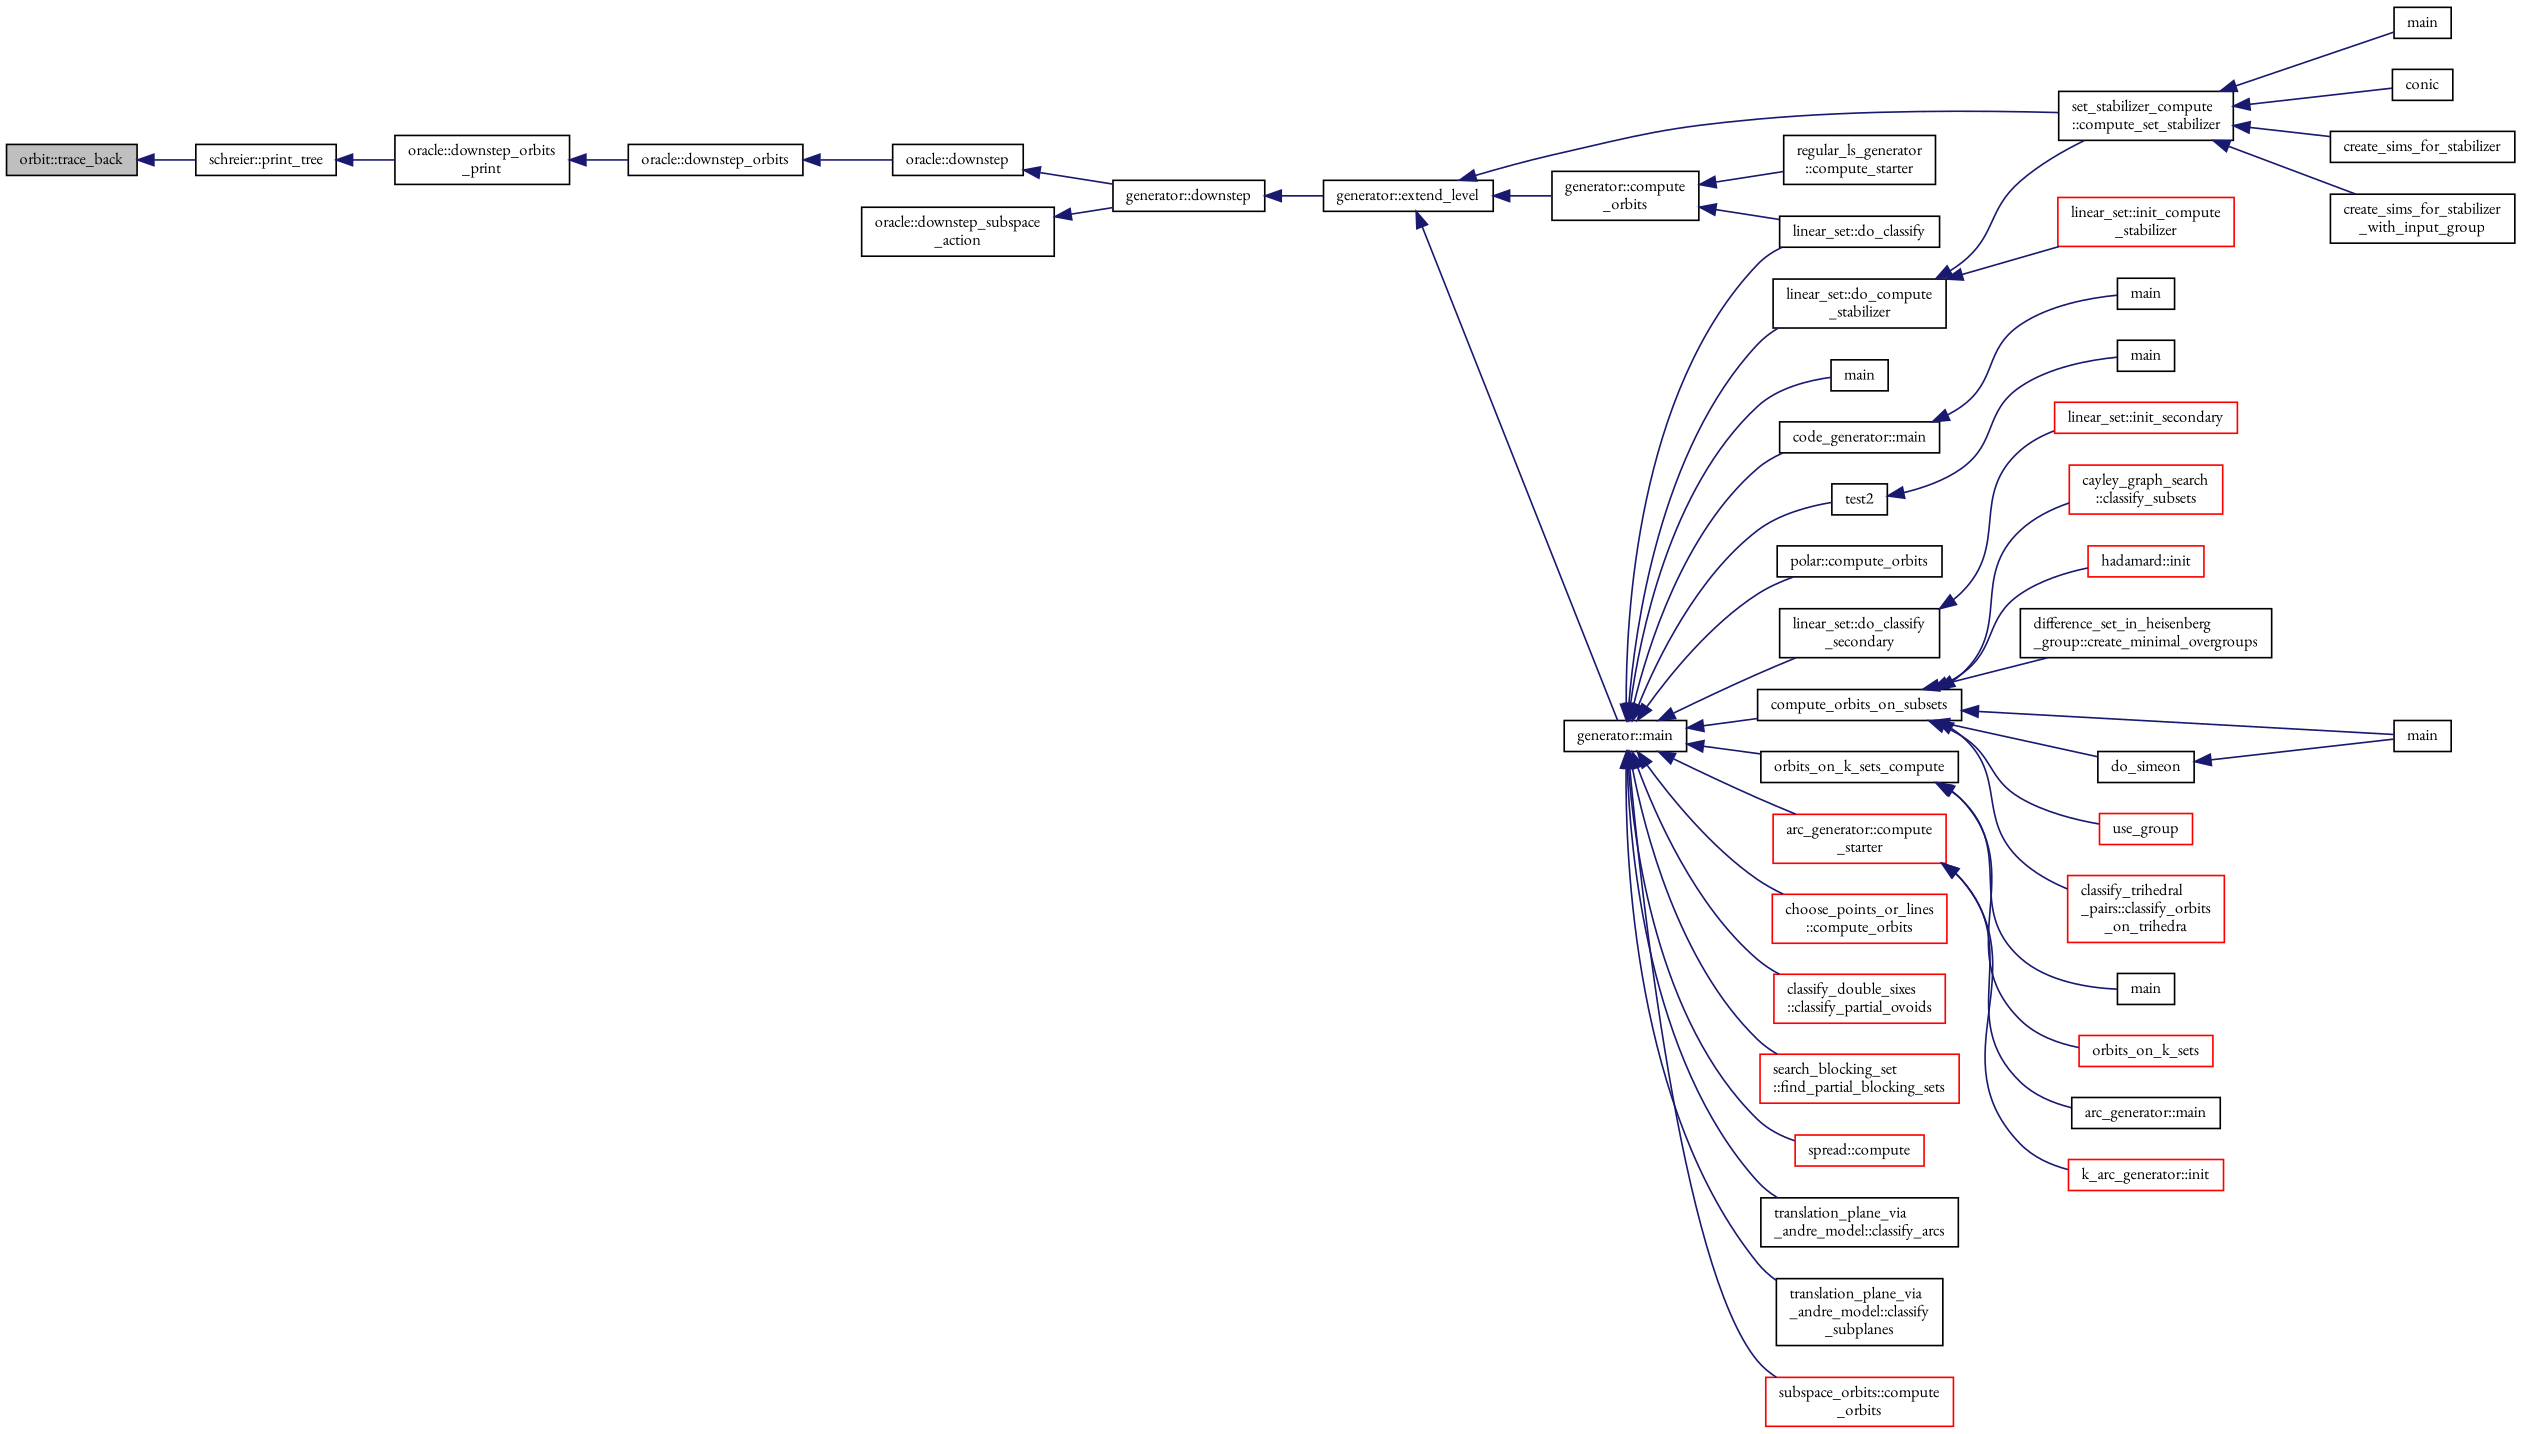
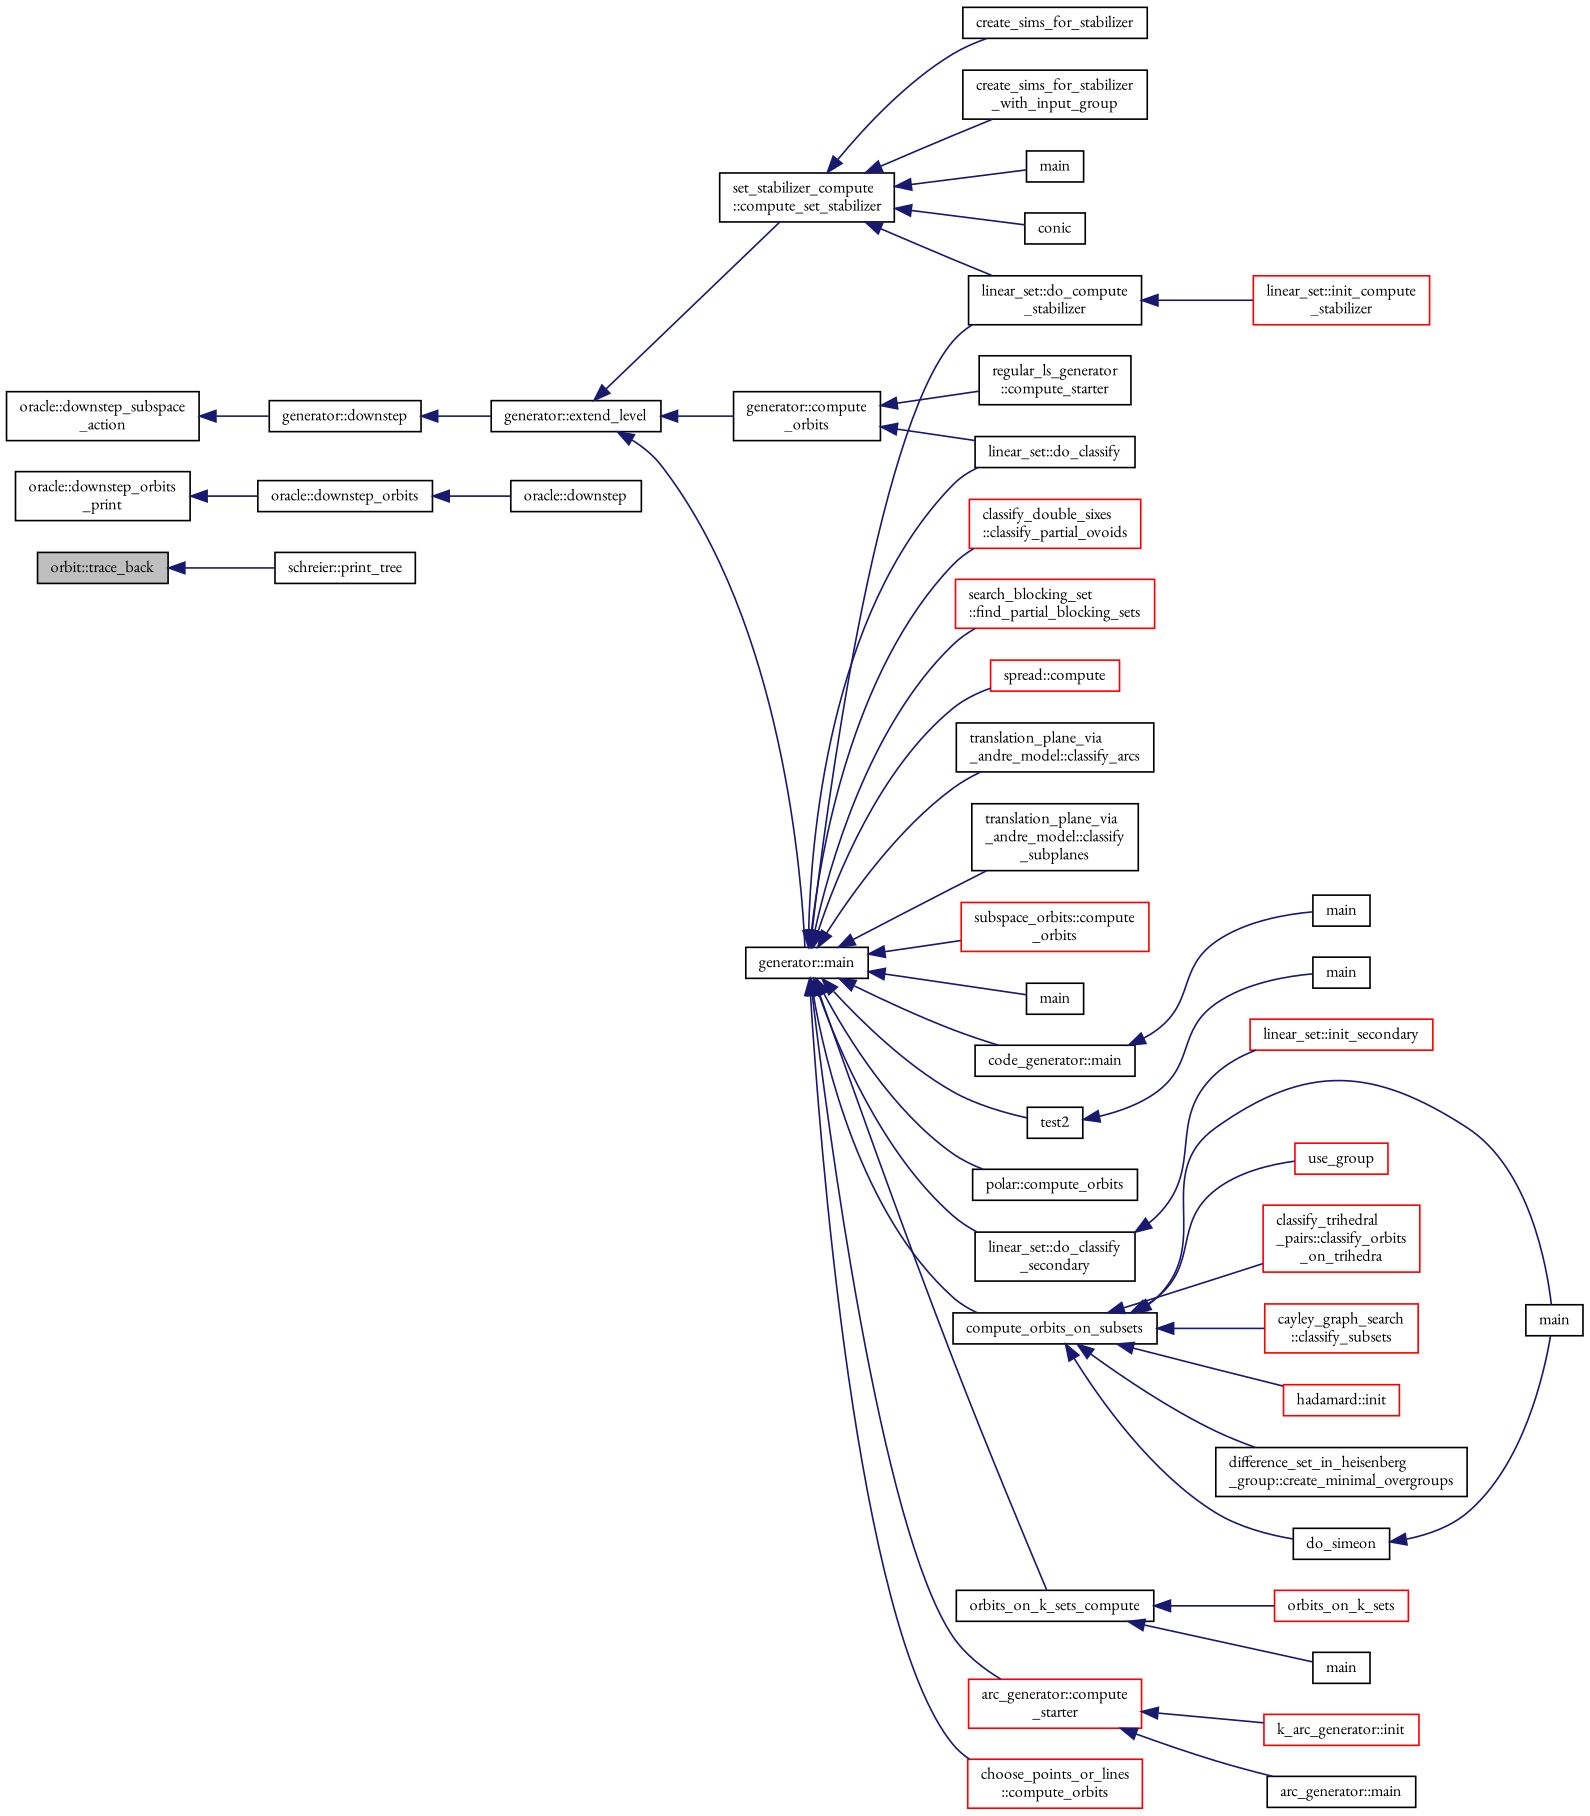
(373, 160) -> none
(1077, 178) -> none
(2007, 196) -> (936, 253)
